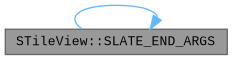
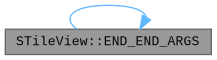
(116, 42) -> (108, 42)
